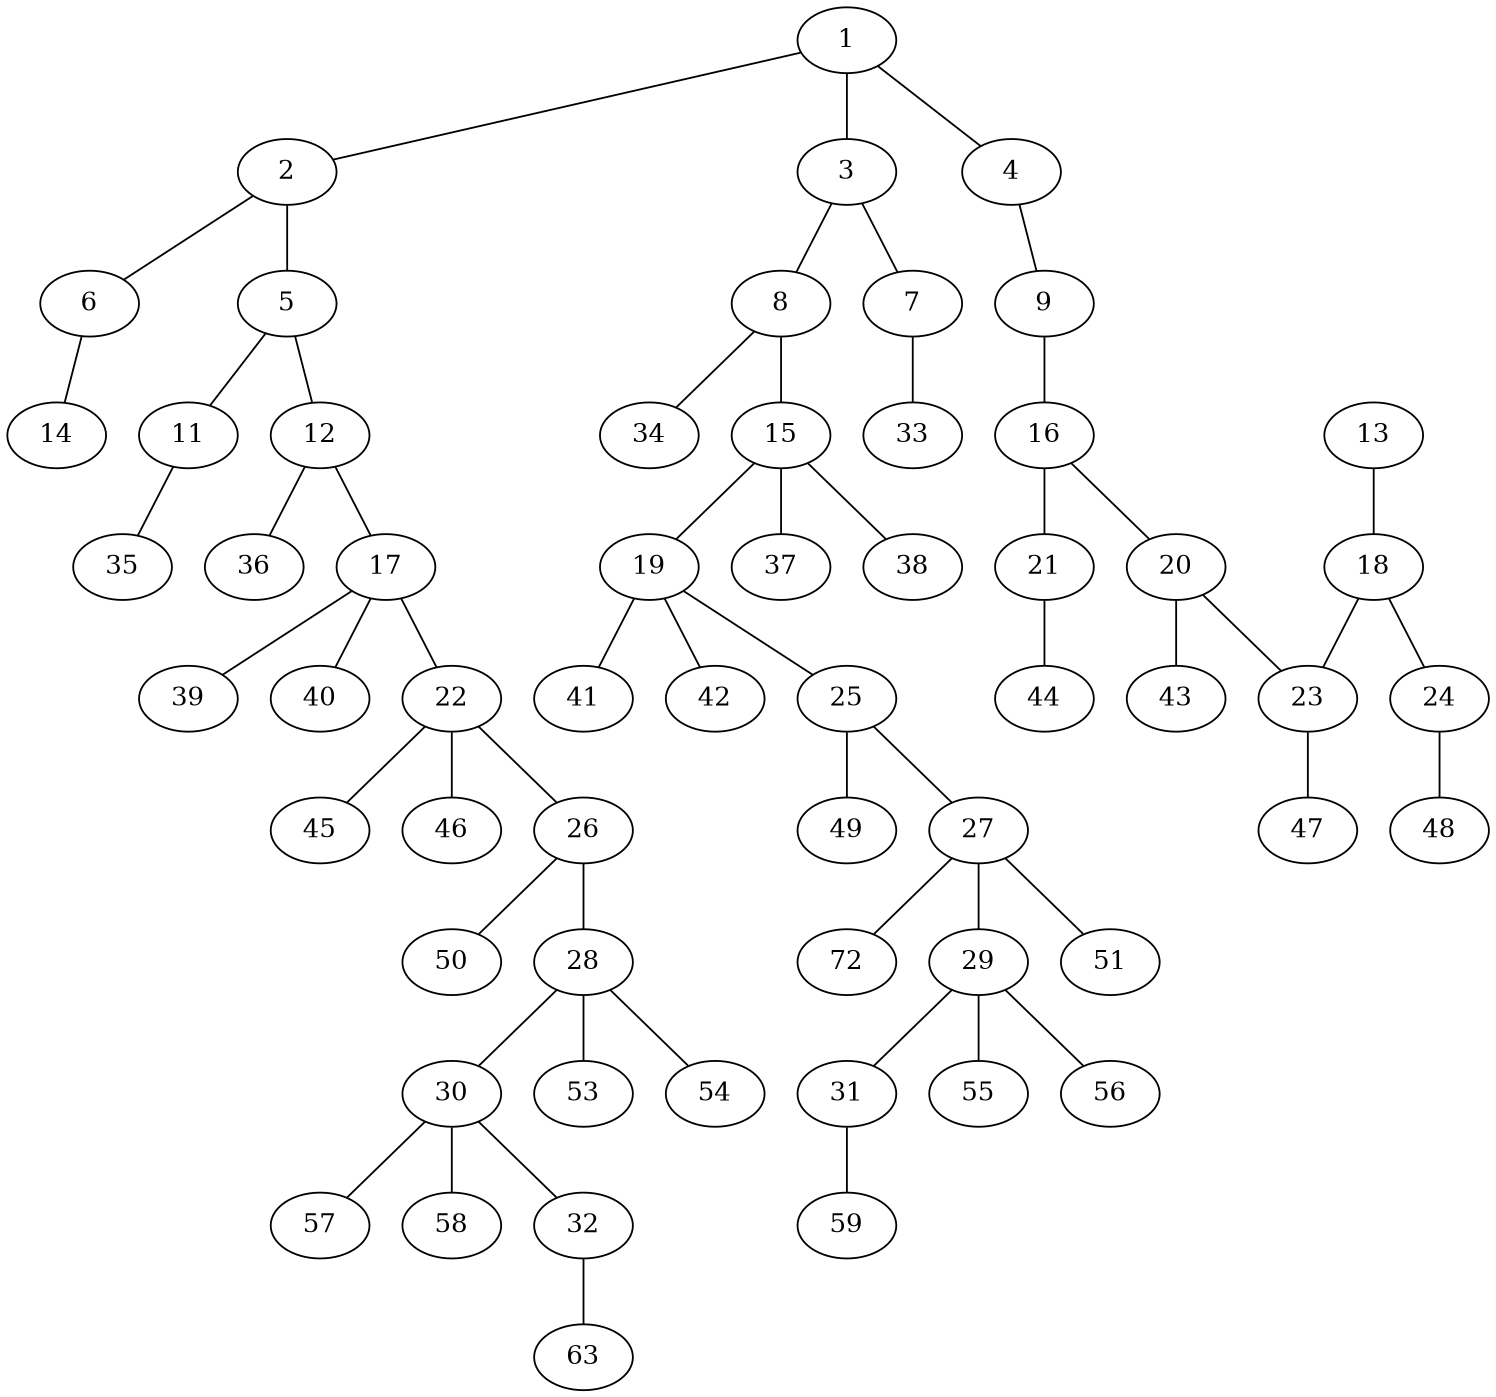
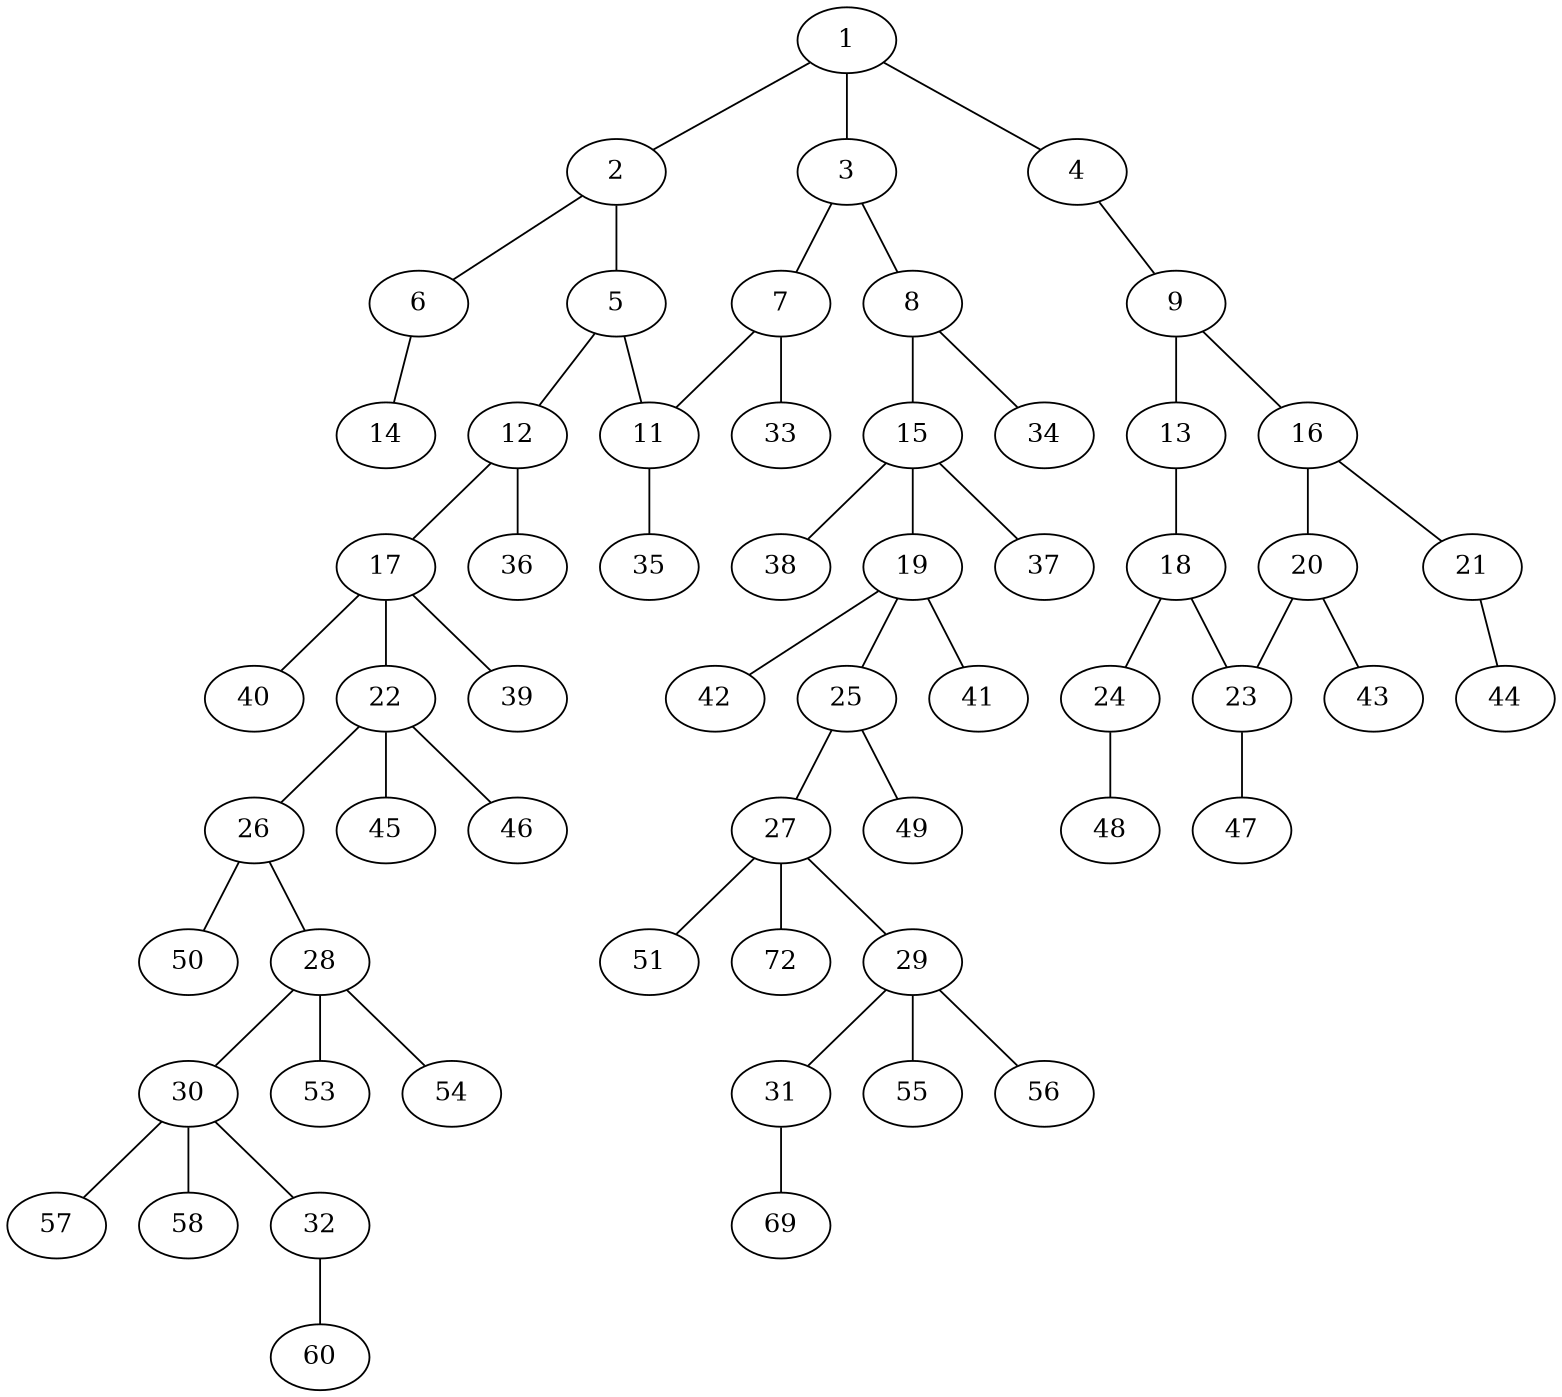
none -> (715, 369)
none -> (1176, 370)
(847, 1226) -> (781, 1226)
(584, 1357) -> (320, 1357)
